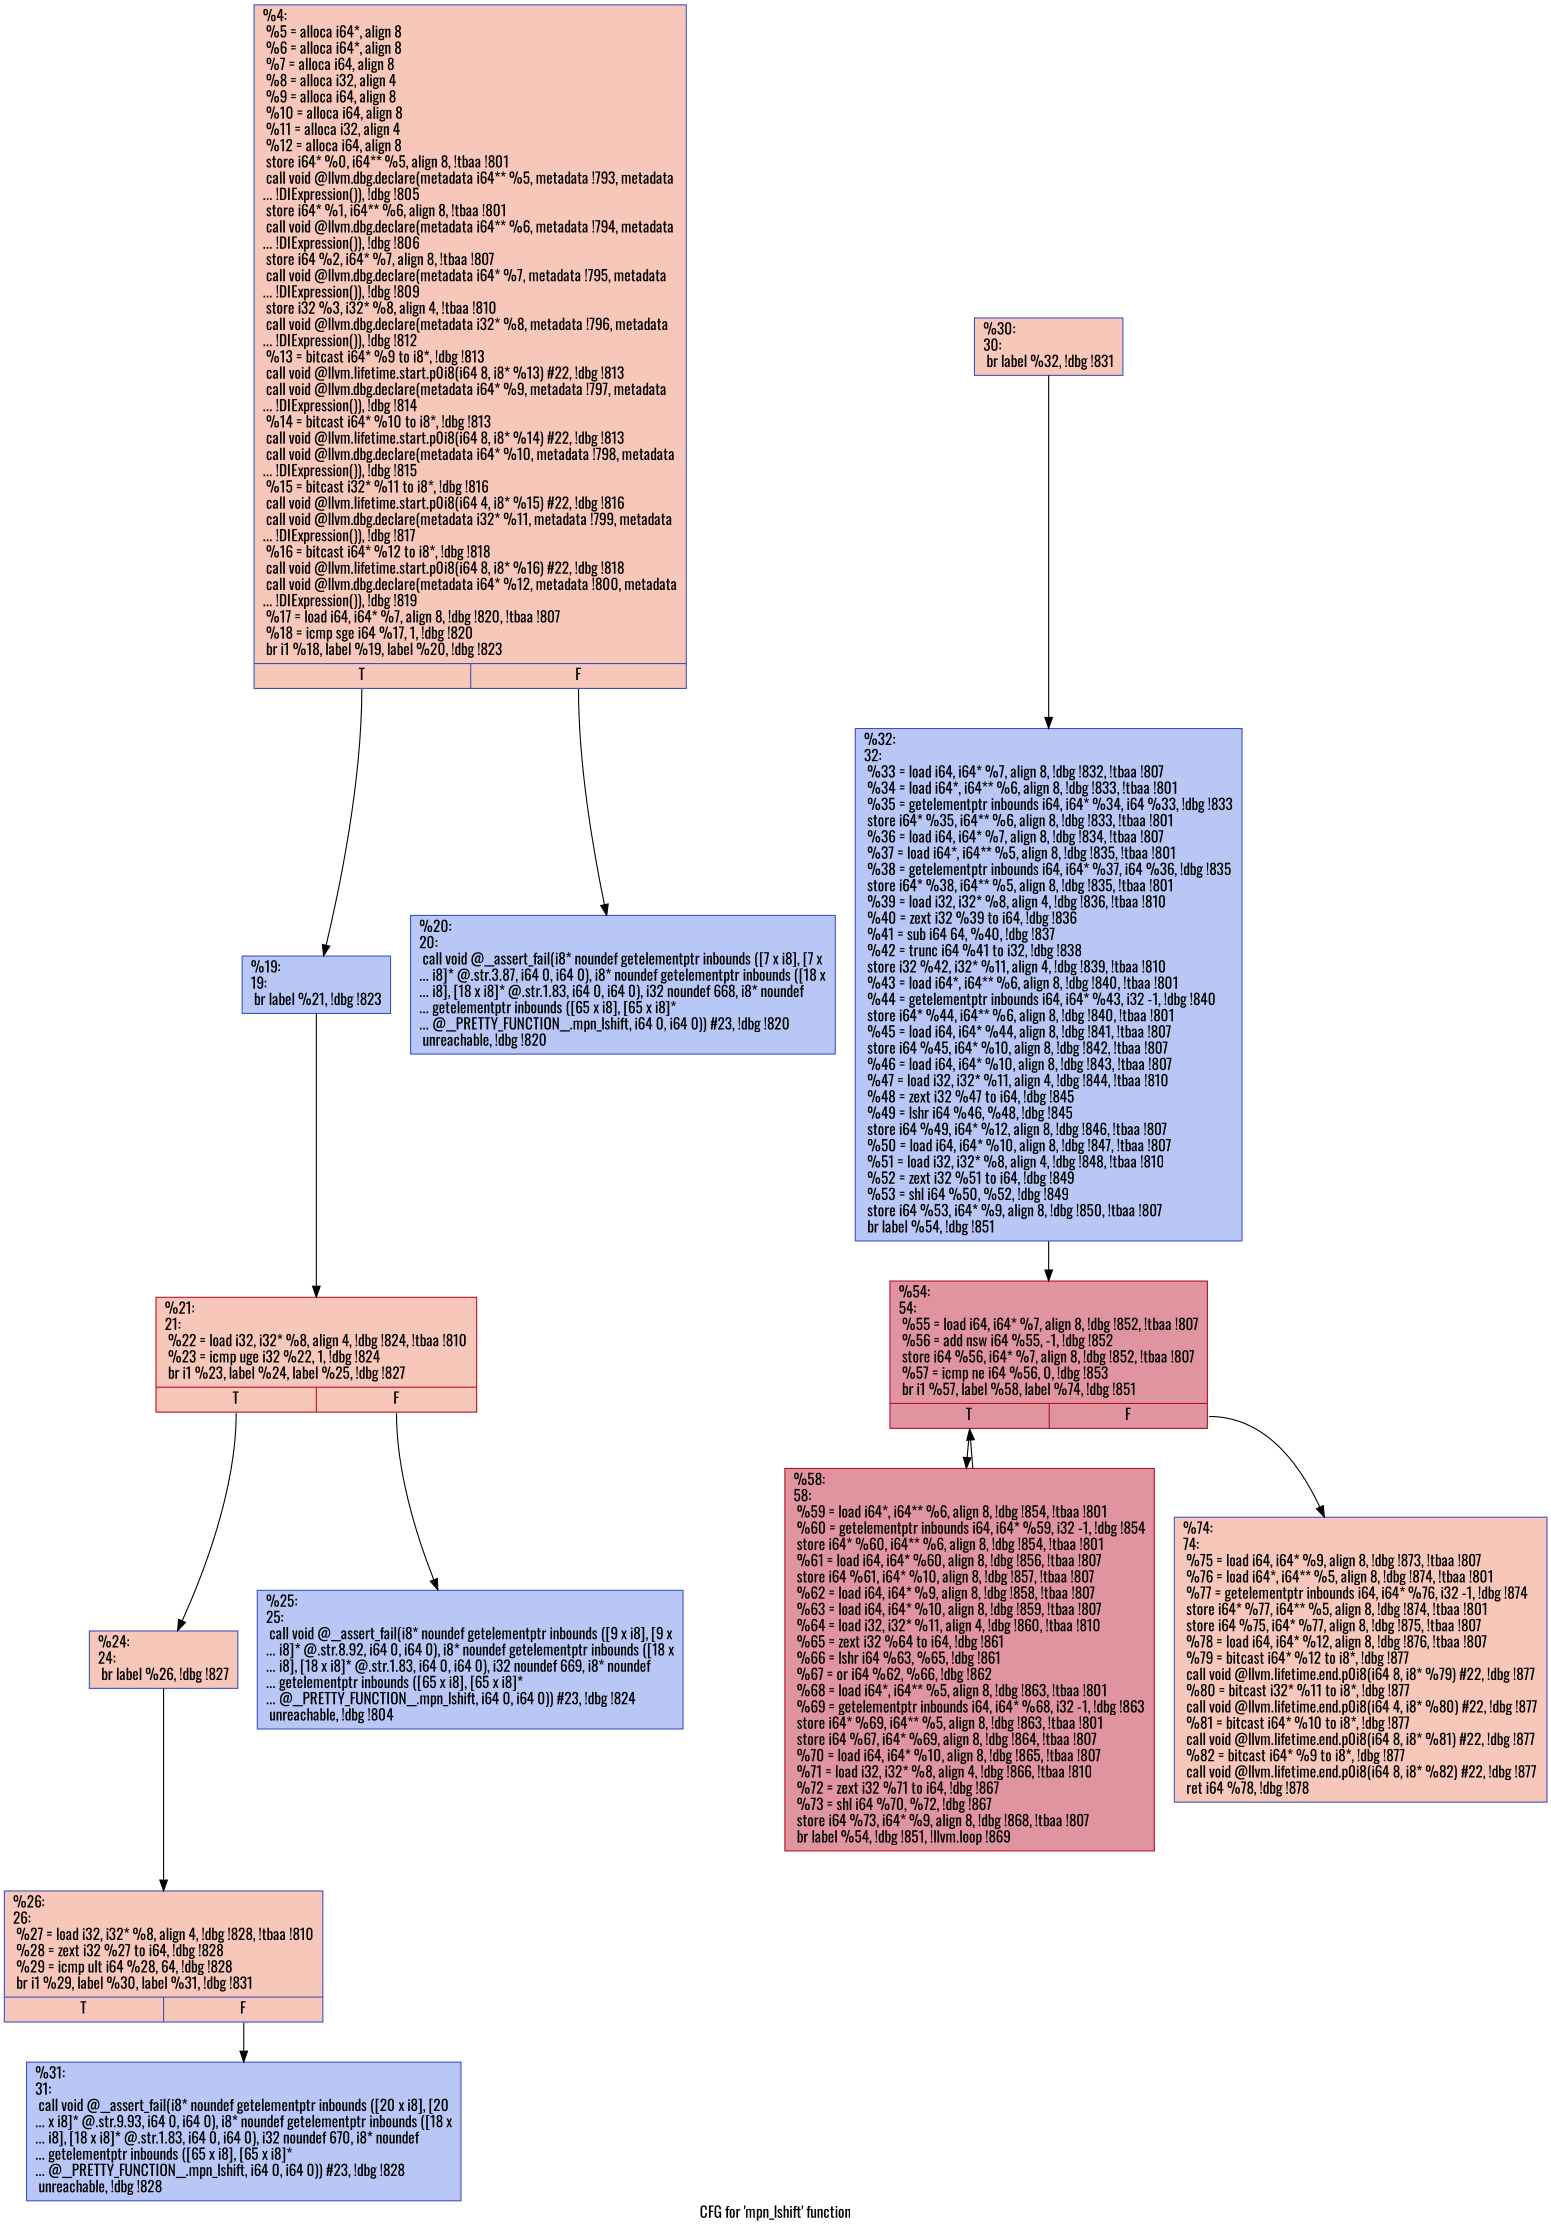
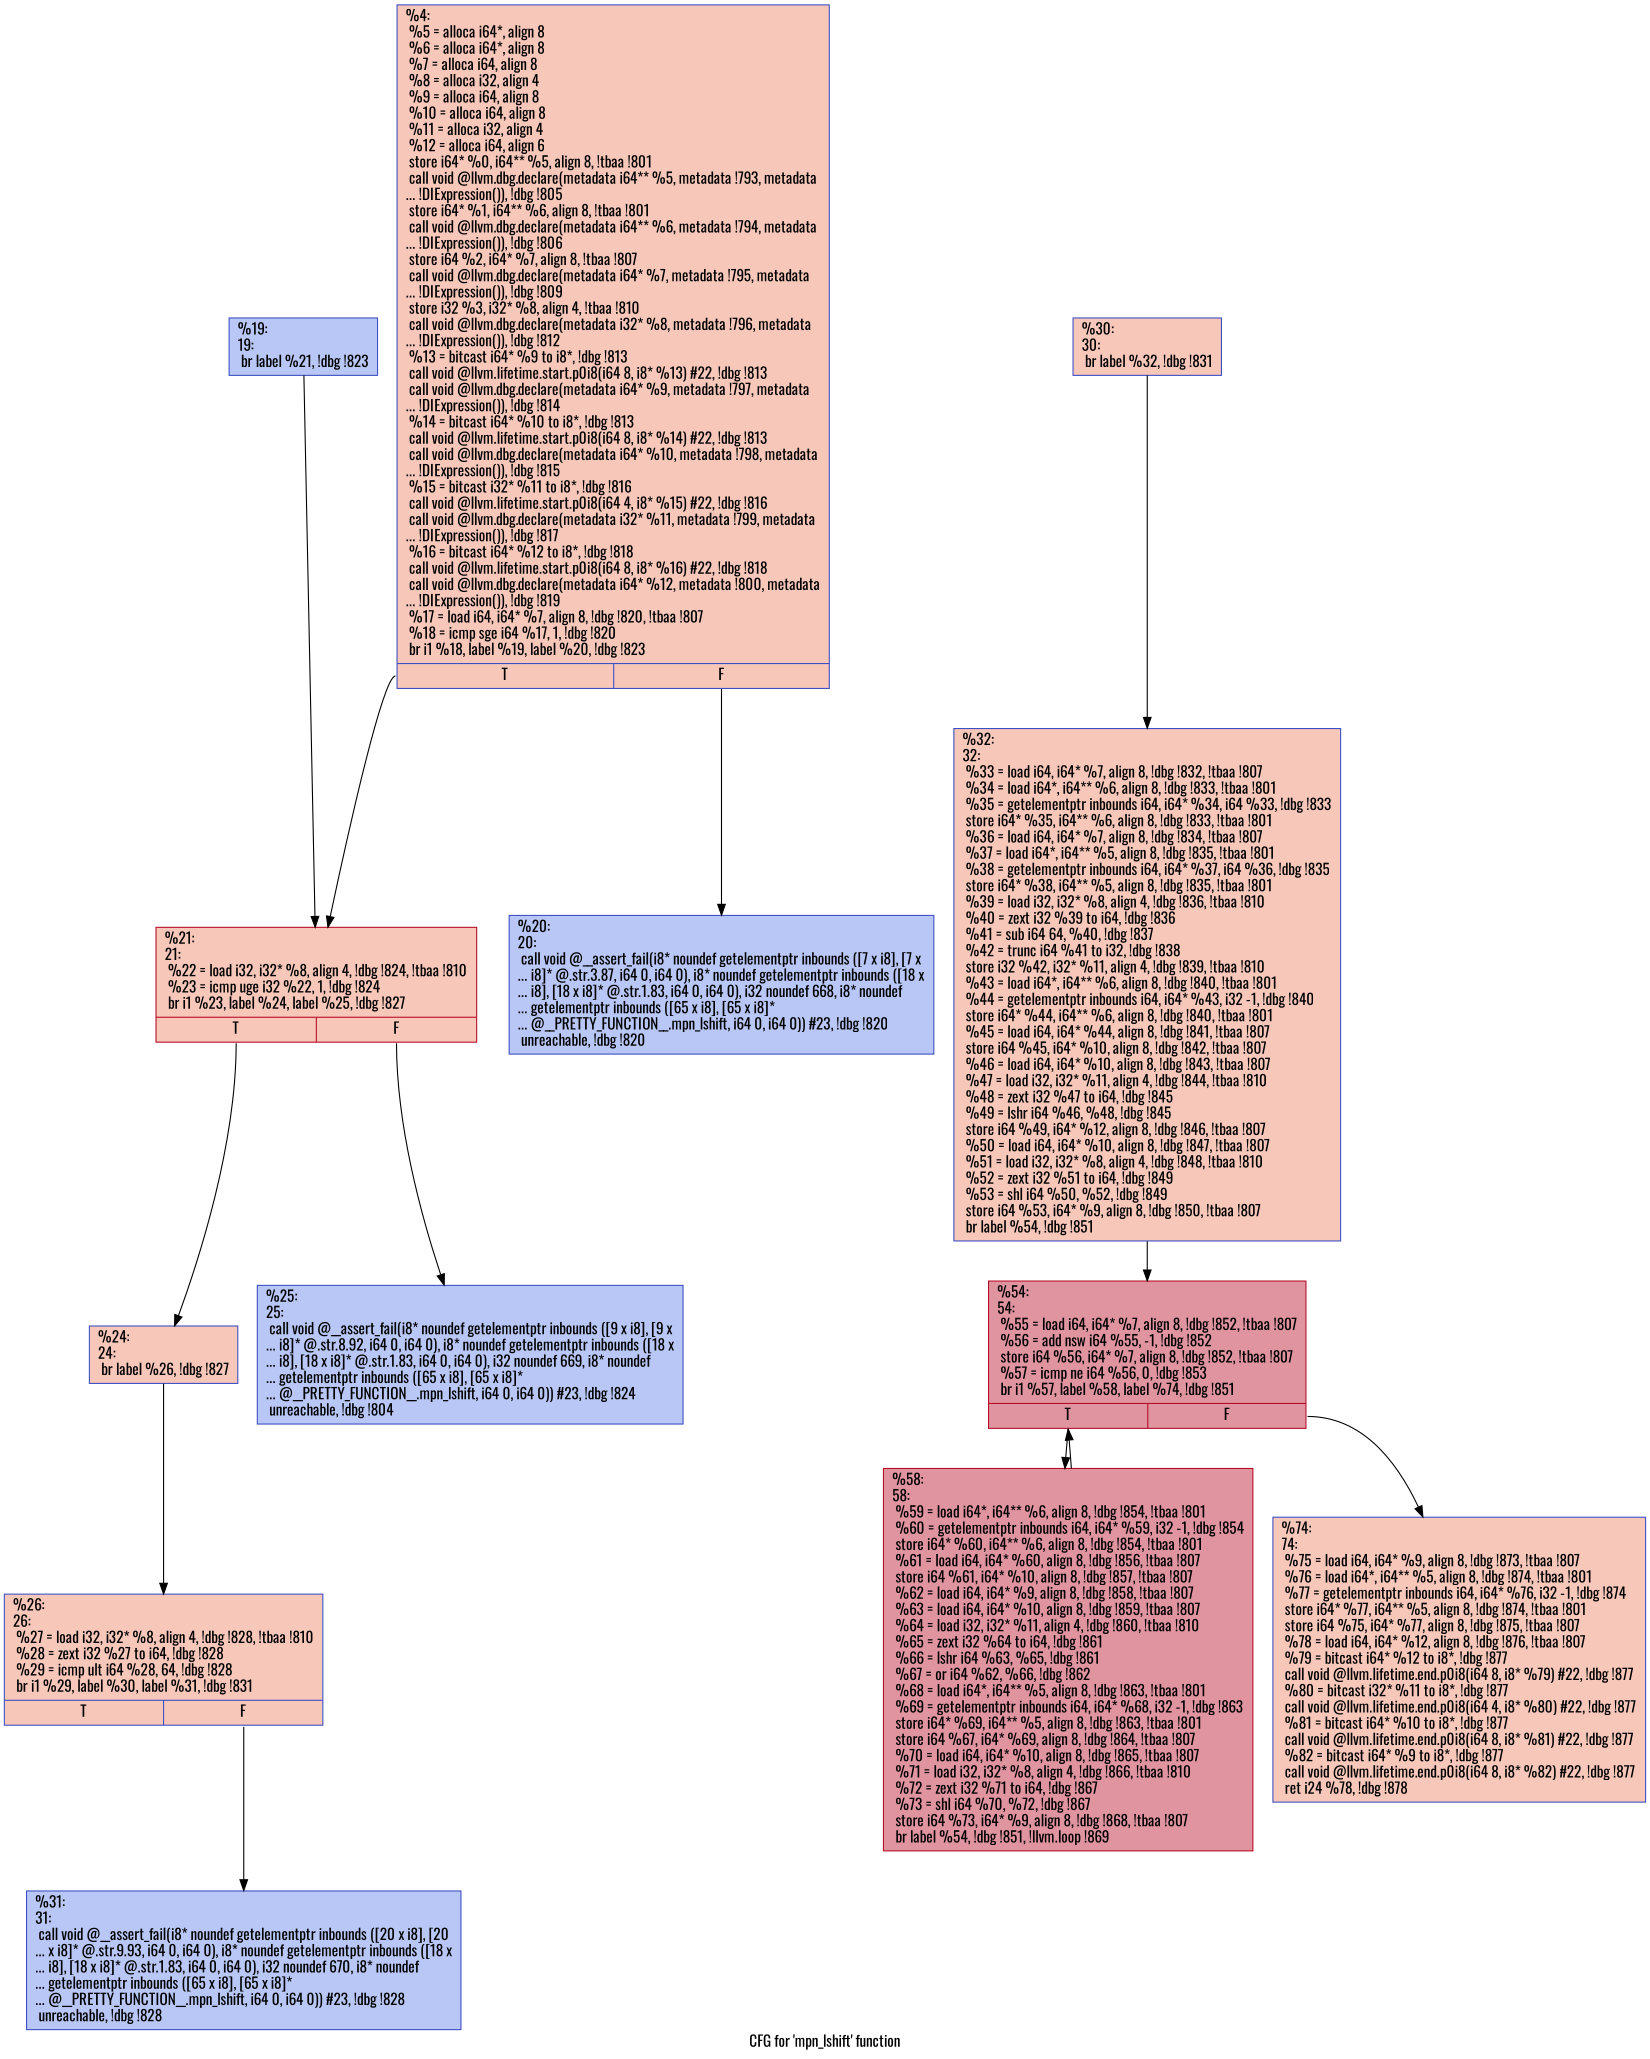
(333, 147) -> (476, 147)
(351, 818) -> (358, 794)
(1049, 985) -> (1147, 985)
(1246, 1789) -> (1345, 1789)
